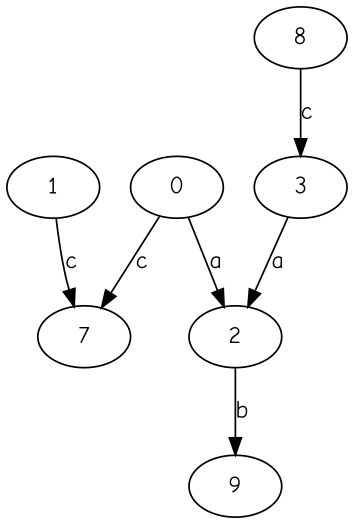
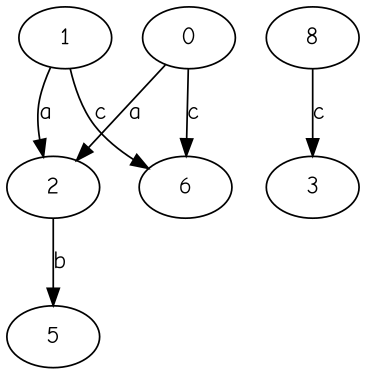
(272, 254) -> (39, 103)
(84, 337) -> (186, 187)
(235, 486) -> (53, 337)
